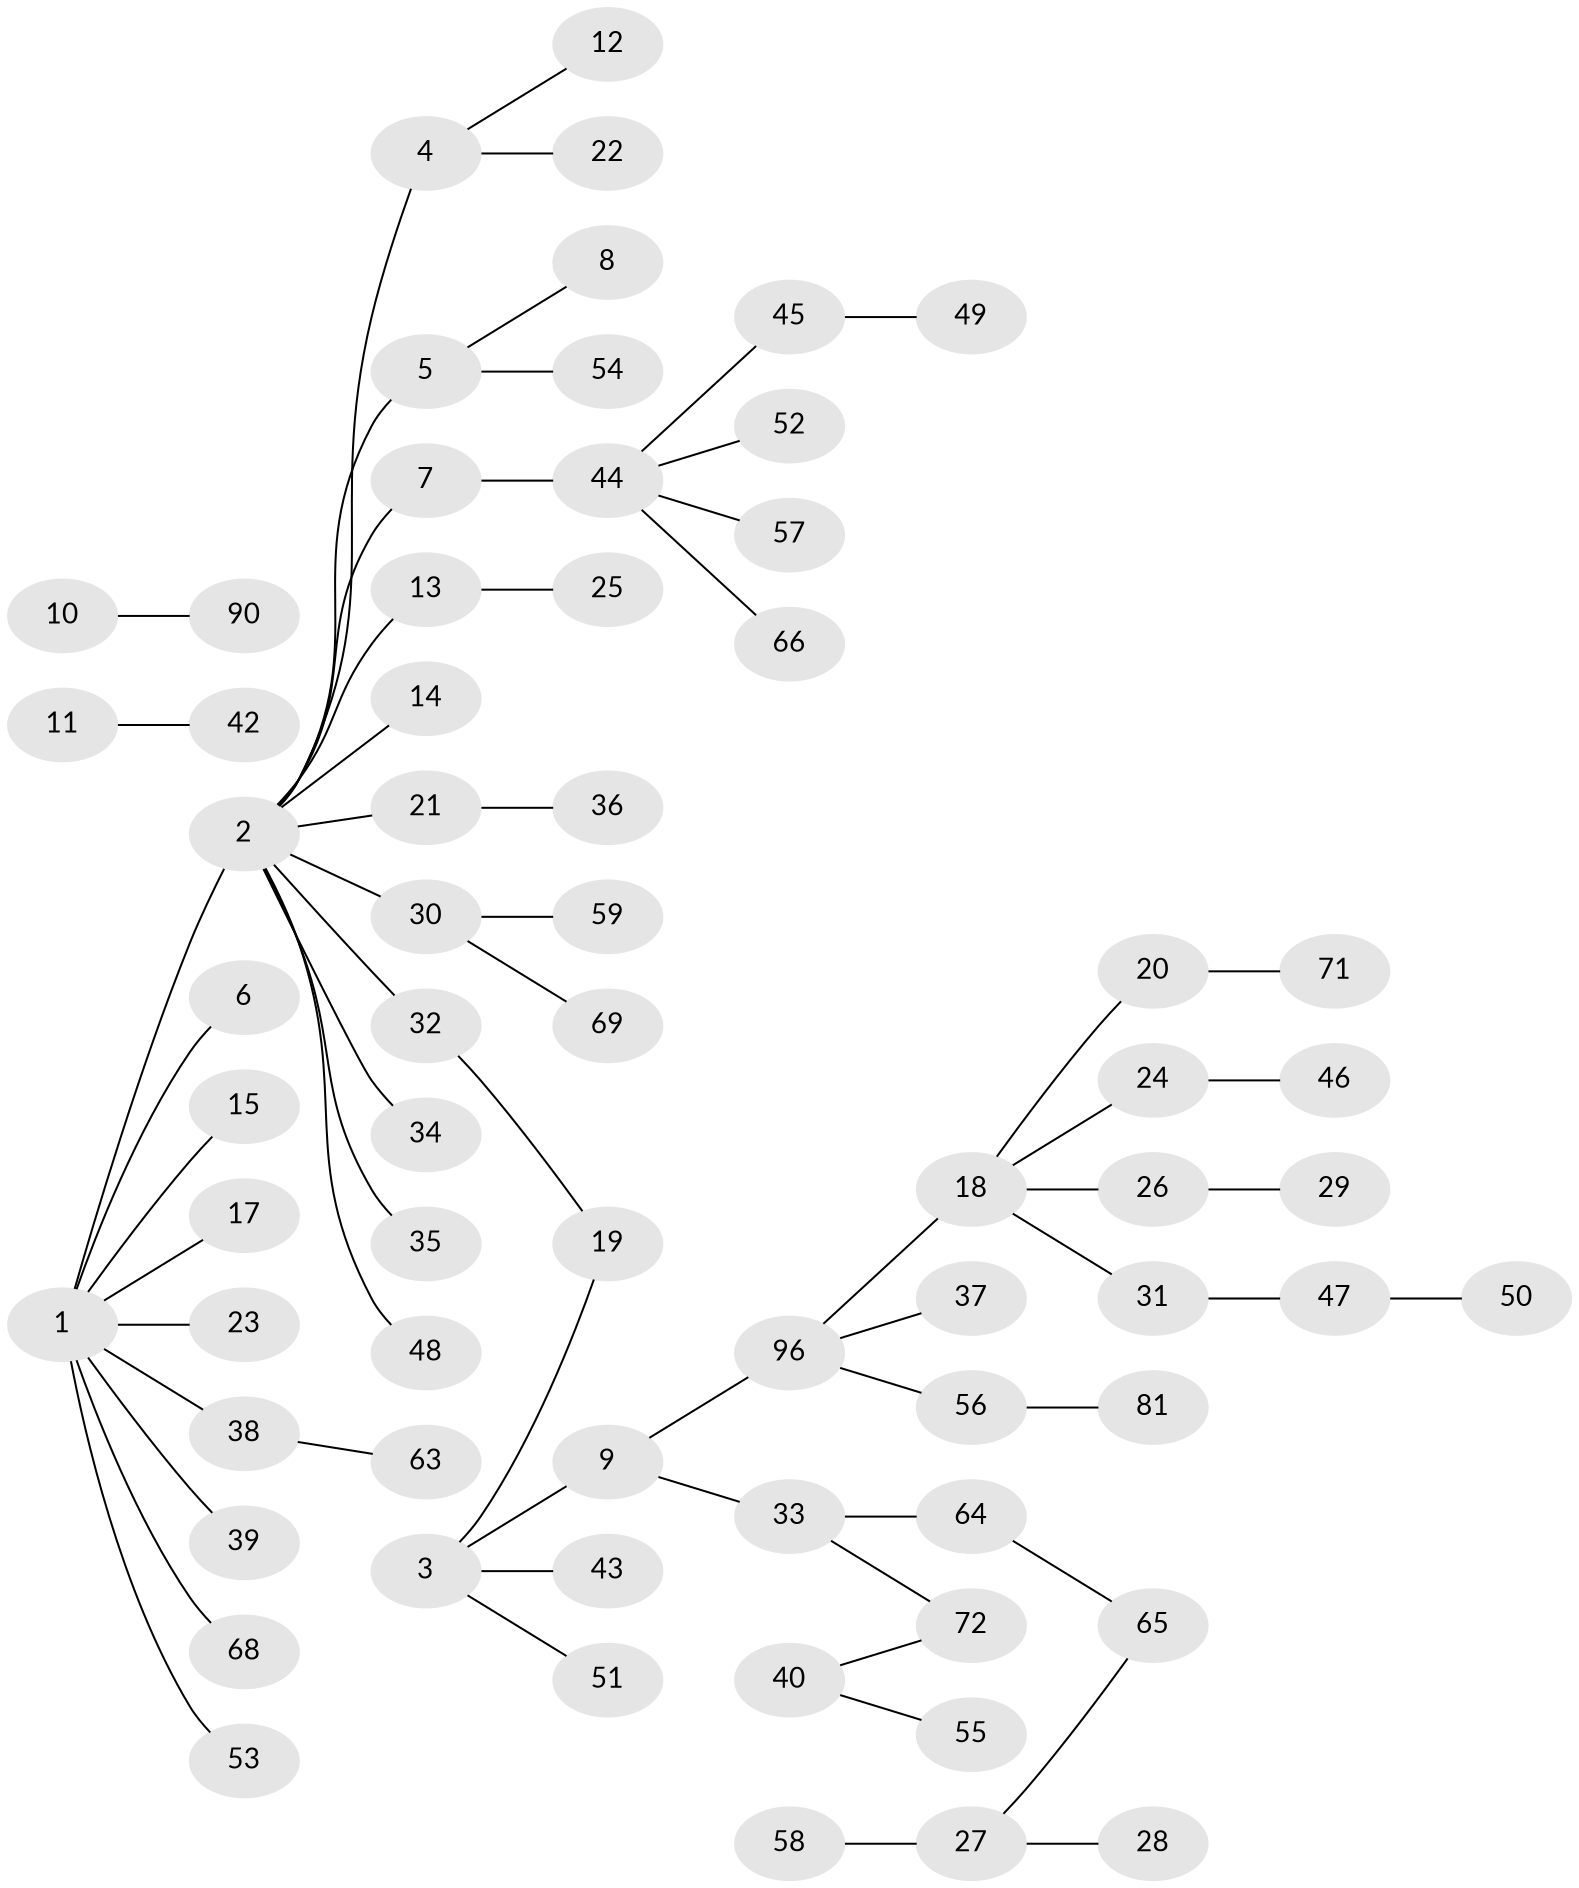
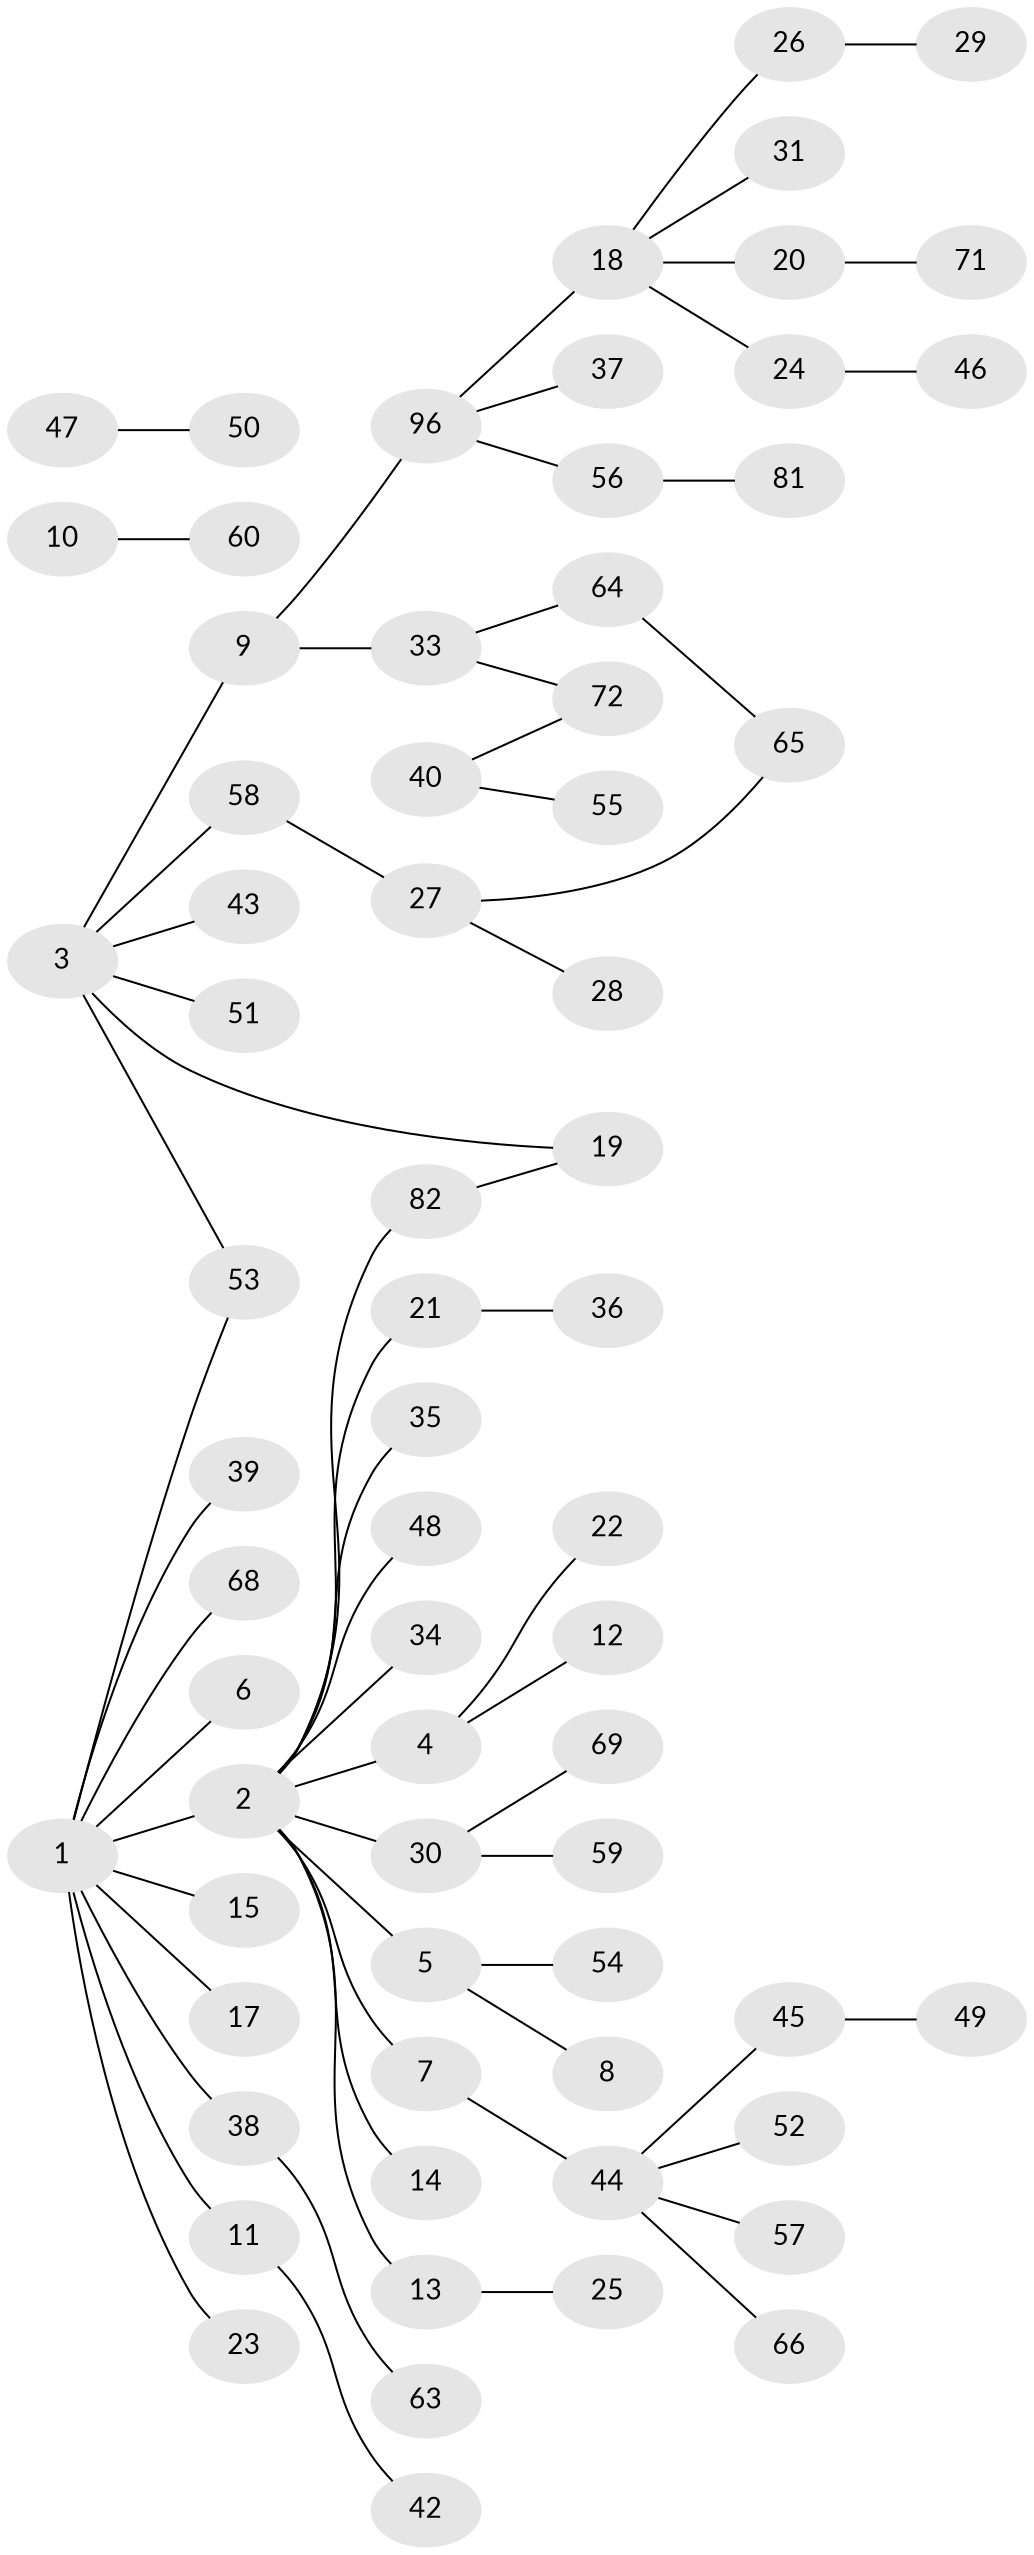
(244, 616) -> (244, 539)
none -> (154, 879)
(426, 1026) -> (426, 1202)
none -> (153, 1122)
(1244, 1299) -> none
none -> (127, 2057)
